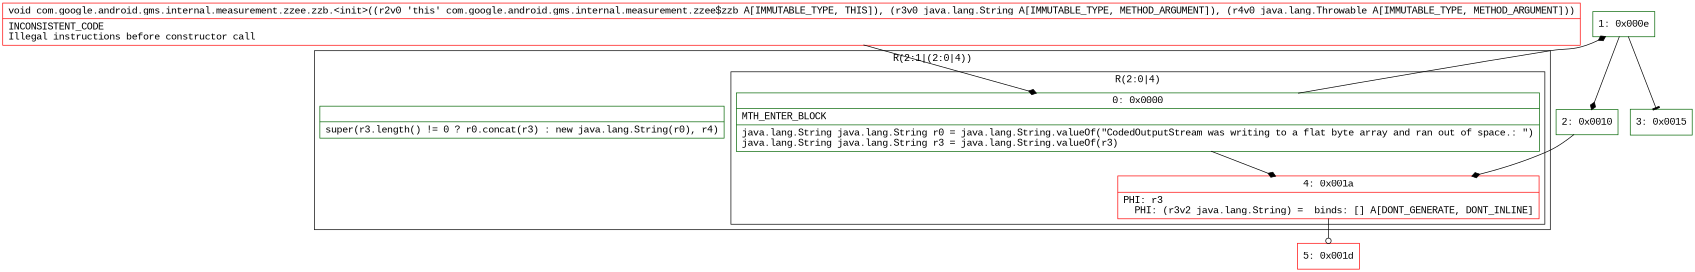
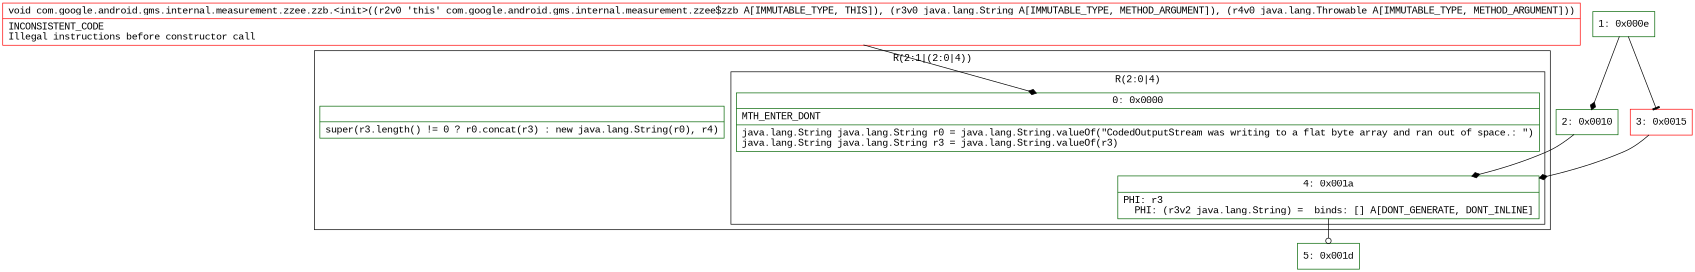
(1449, 67) -> none
(784, 116) -> (781, 116)
(1661, 122) -> (1661, 122)
(1240, 162) -> (1600, 161)
(1328, 197) -> (1328, 197)
(1328, 256) -> (1328, 256)
